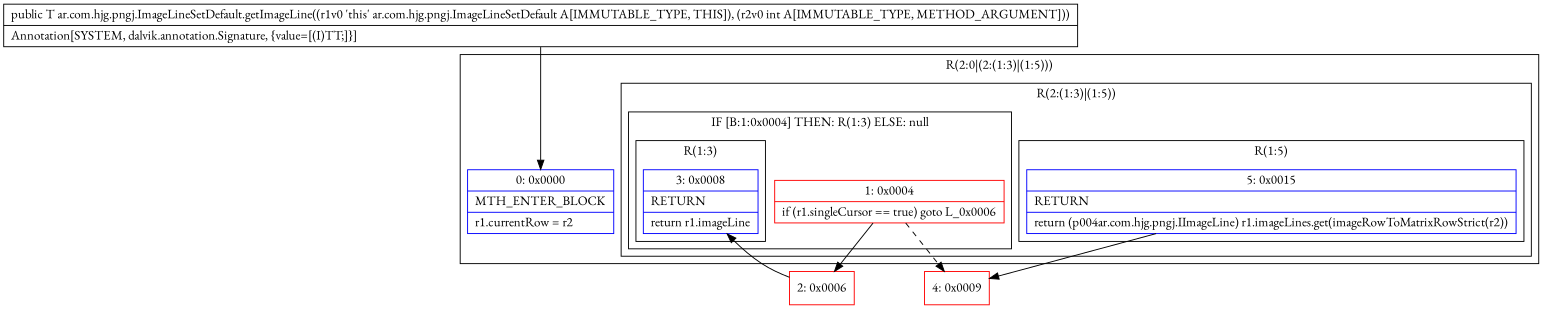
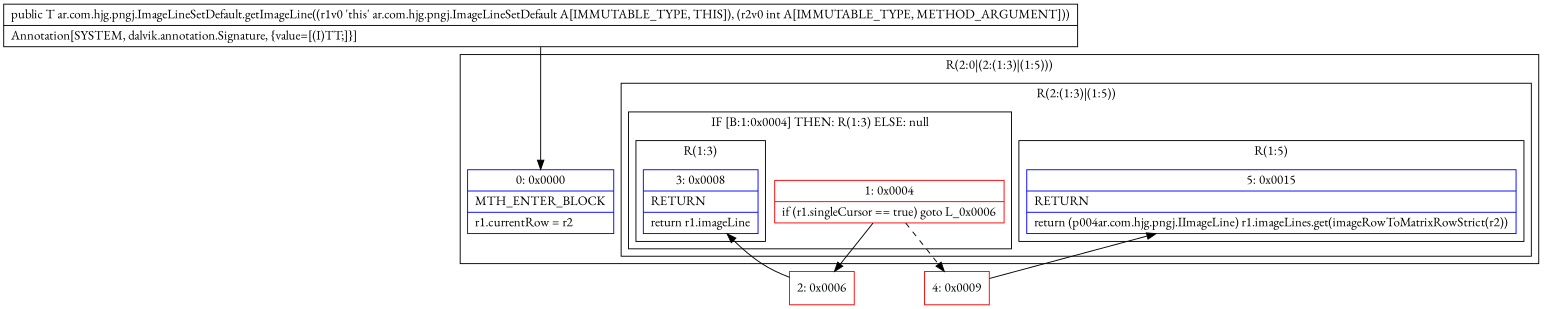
(1093, 251) -> (1096, 250)
